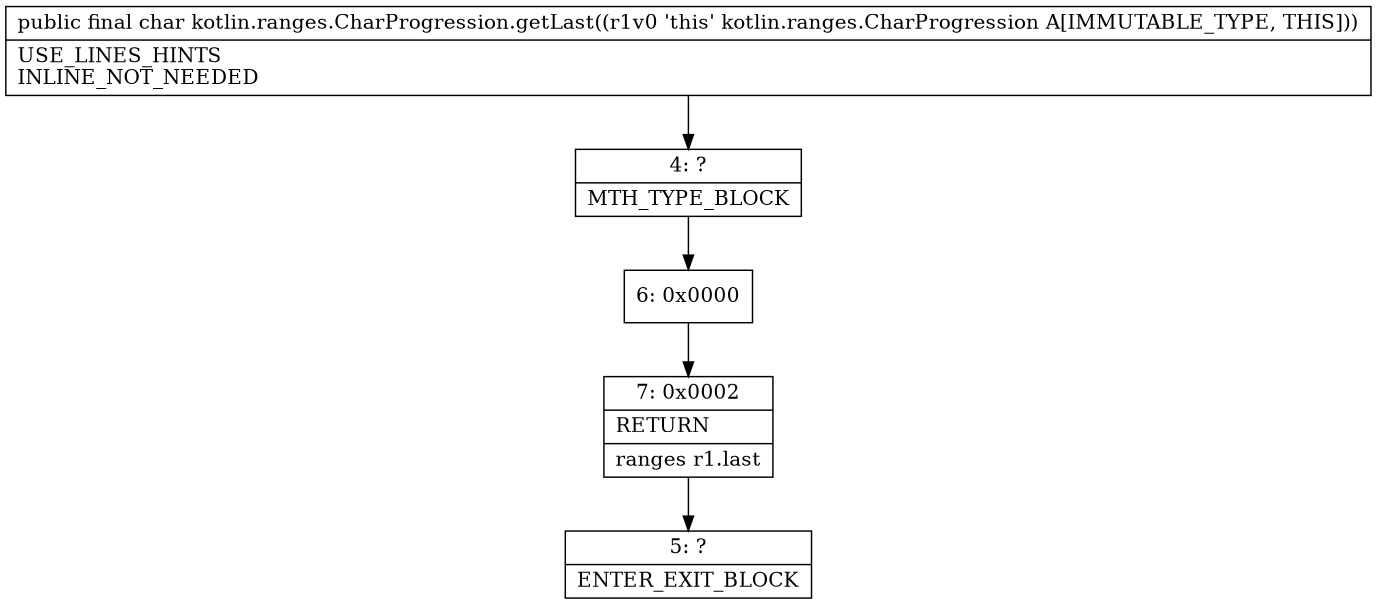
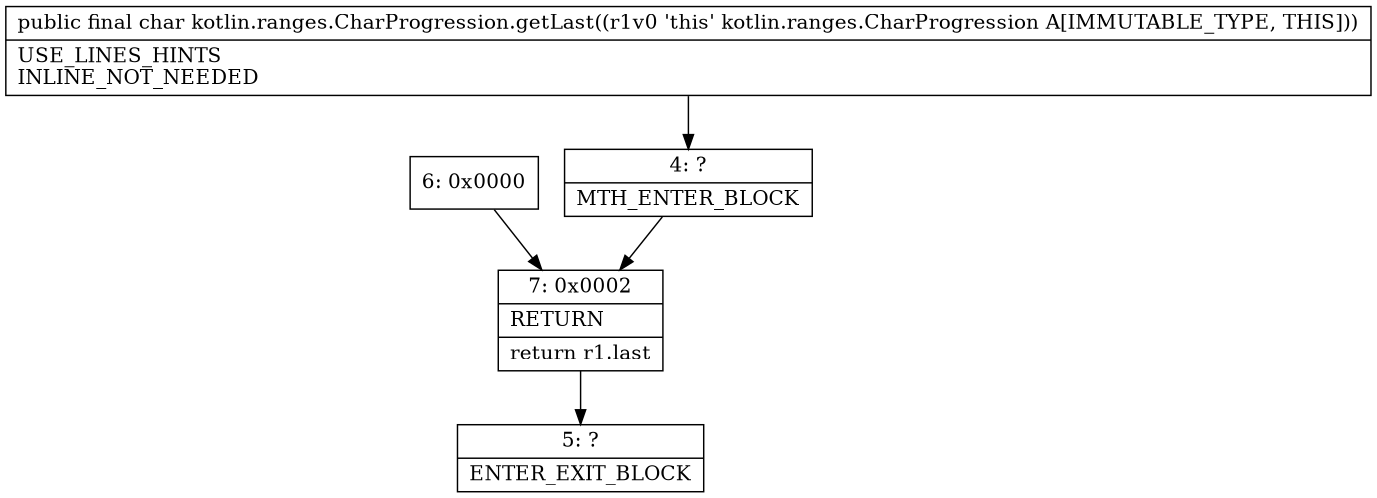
(688, 199) -> (688, 199)
(688, 236) -> (646, 238)
(688, 460) -> (581, 353)
